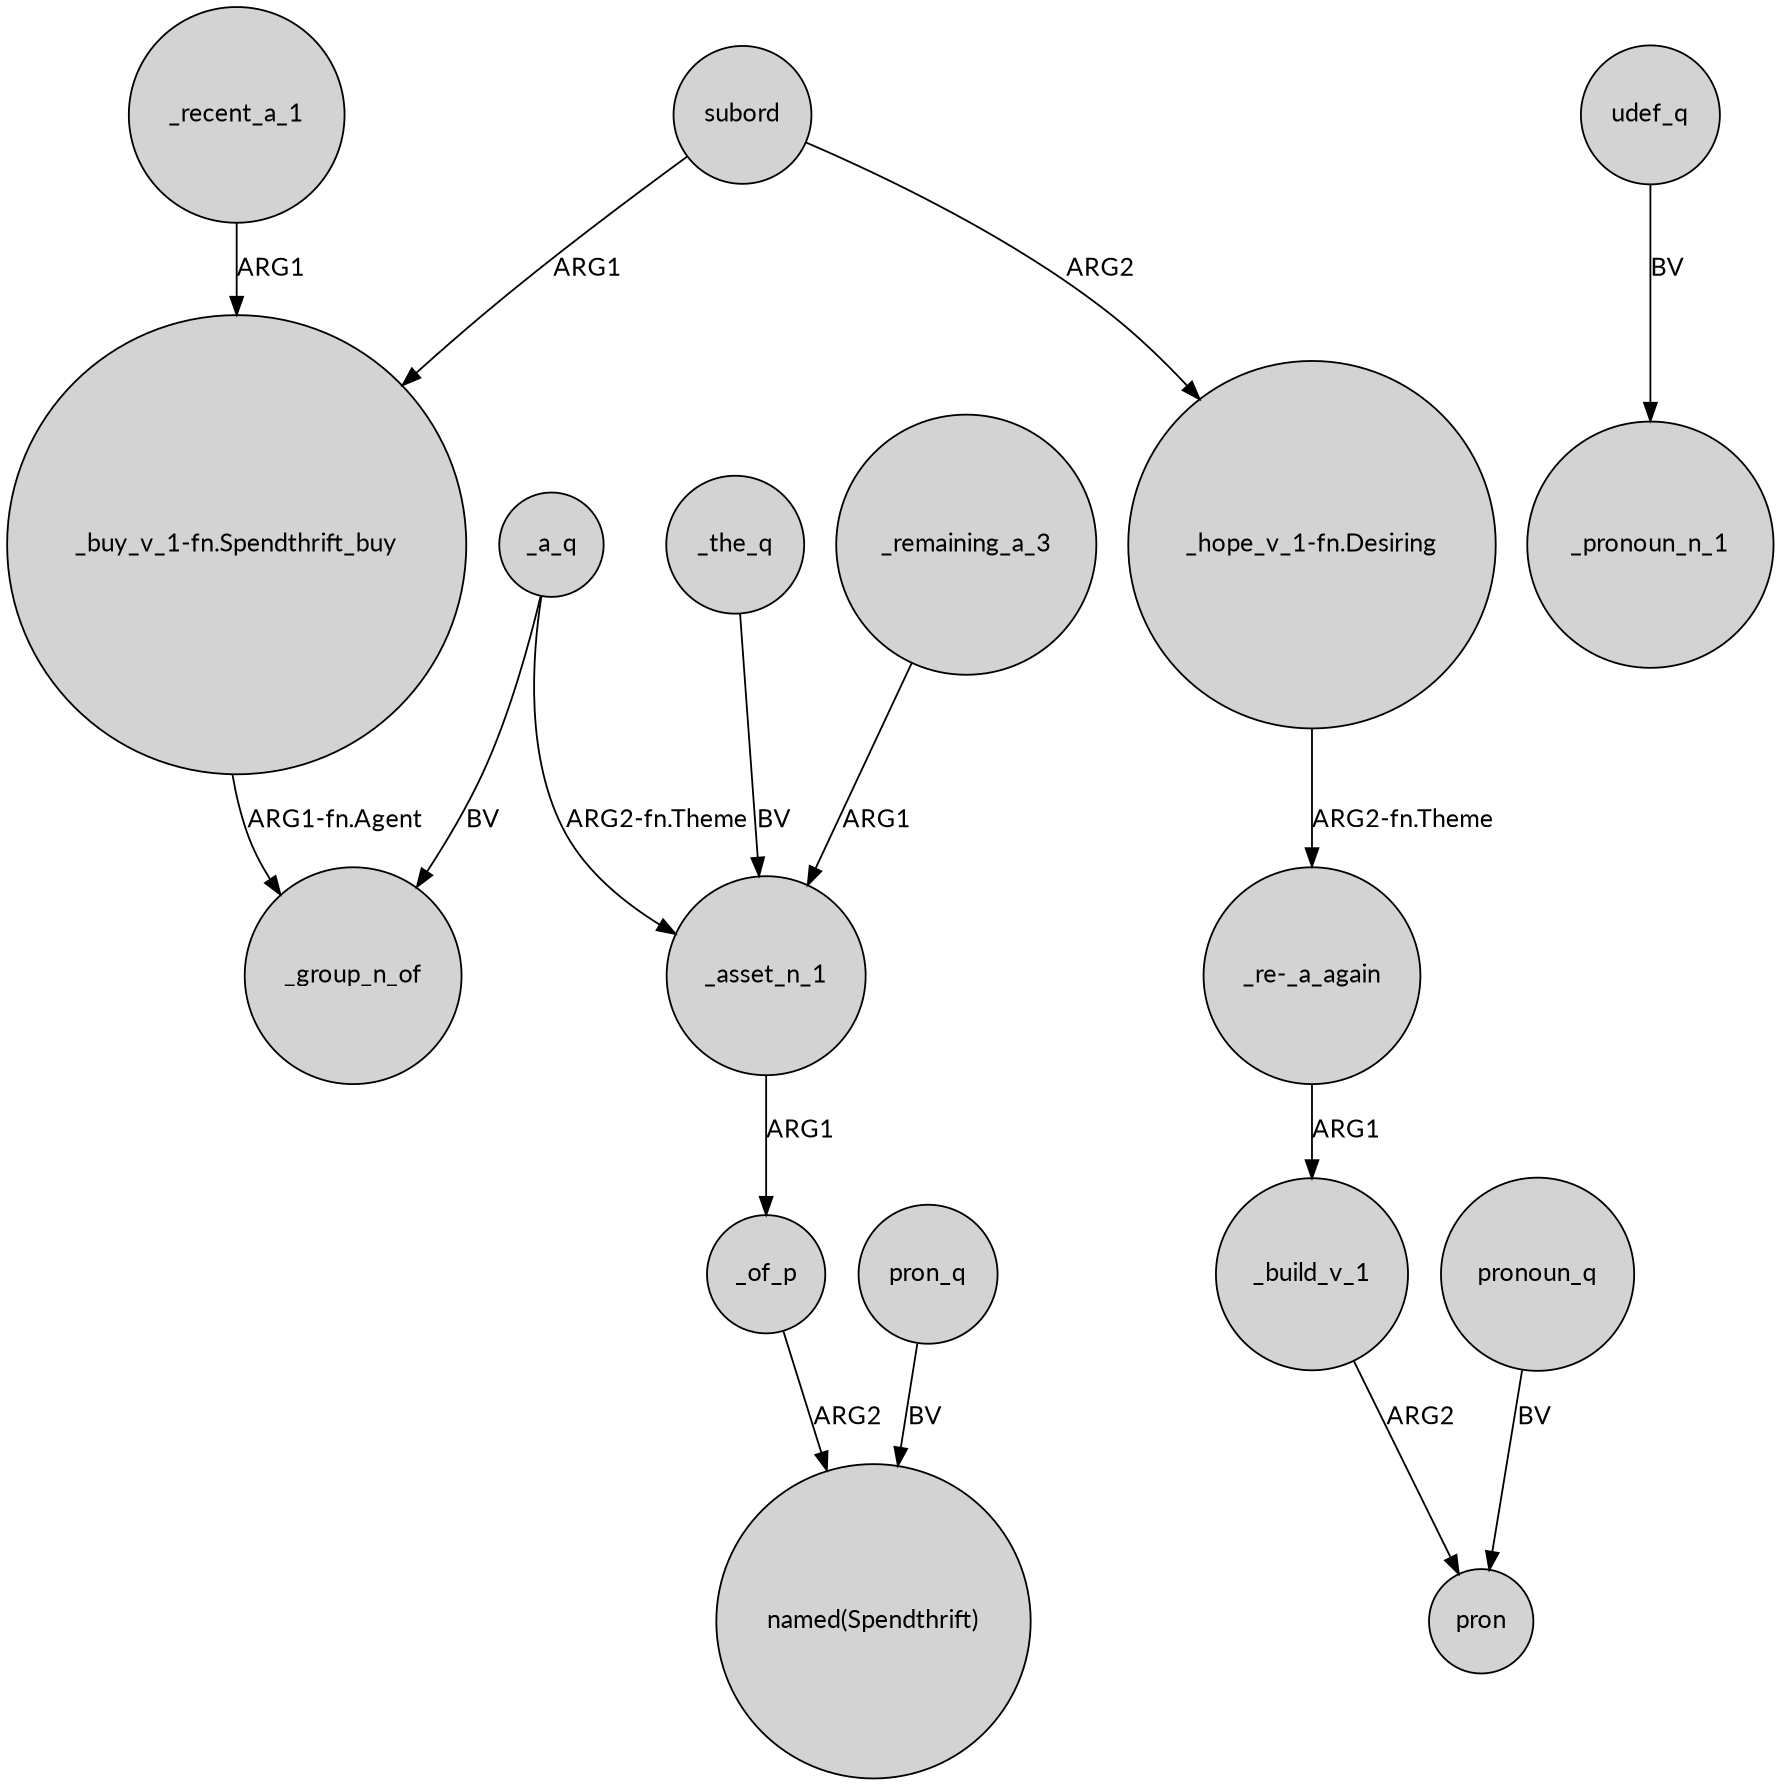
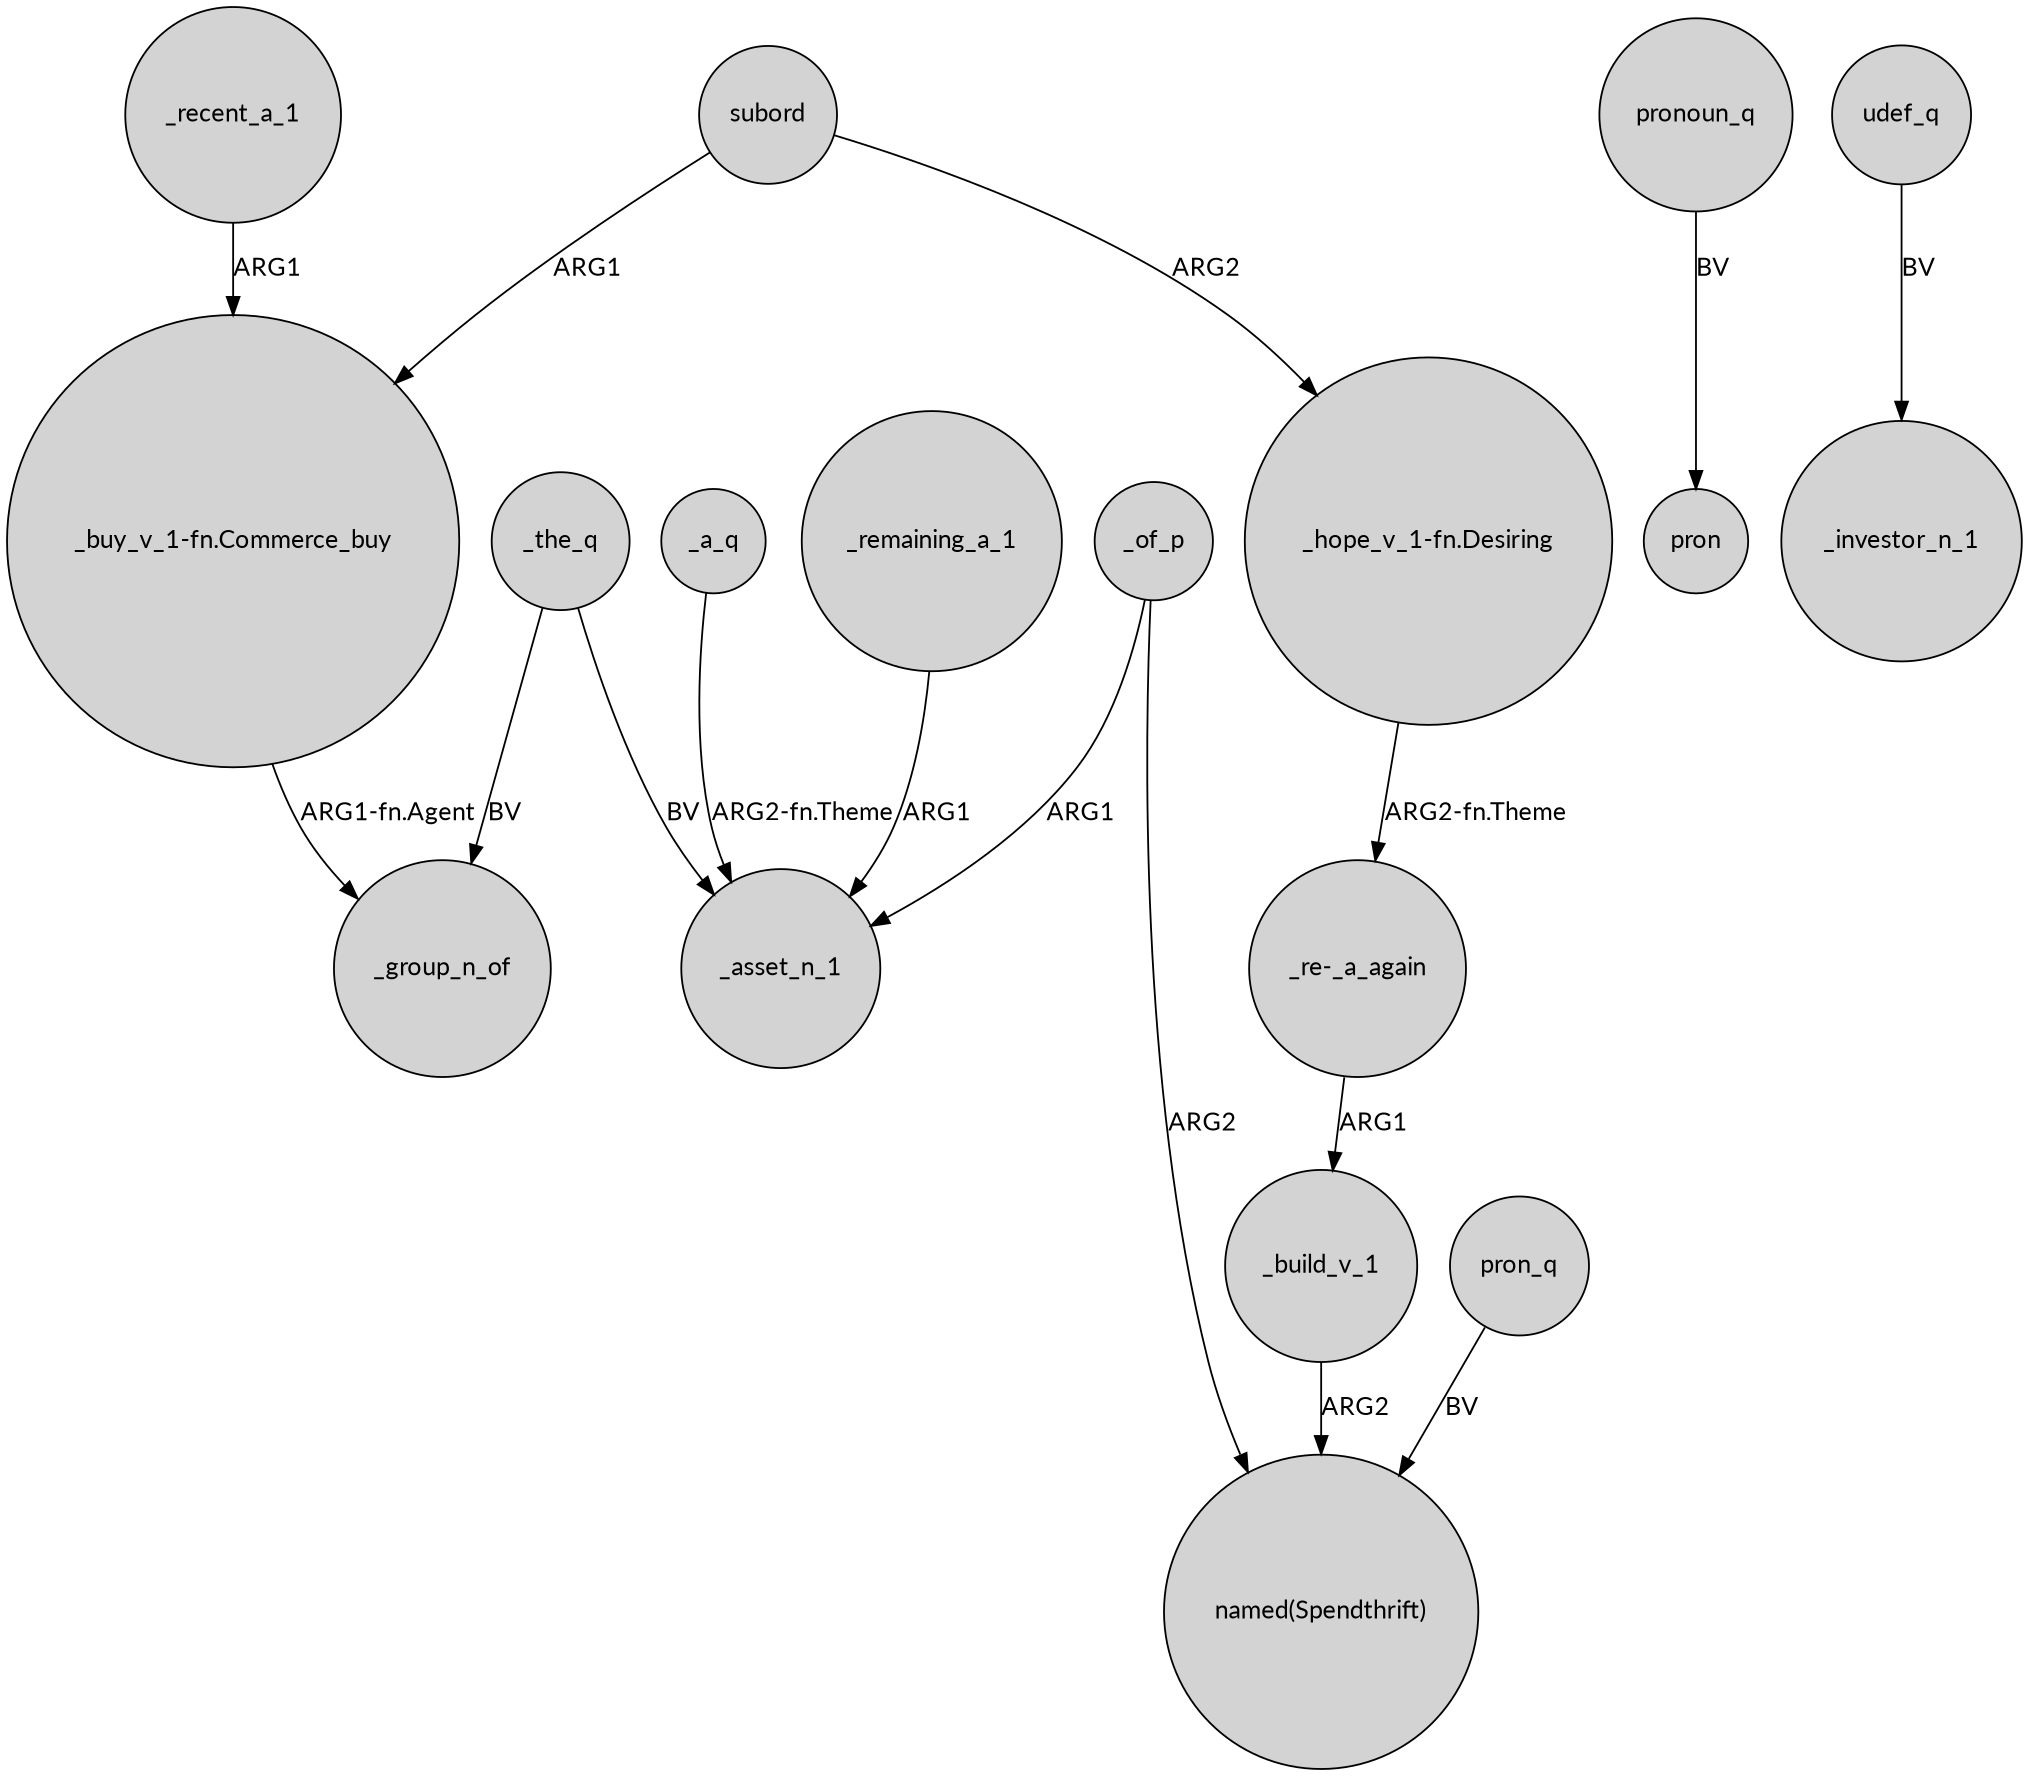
(237, 545) -> (233, 541)
(966, 545) -> (932, 541)
(1650, 545) -> (1902, 541)
(497, 739) -> (509, 727)
(766, 1136) -> (1057, 791)
(1402, 1459) -> (1321, 1399)
